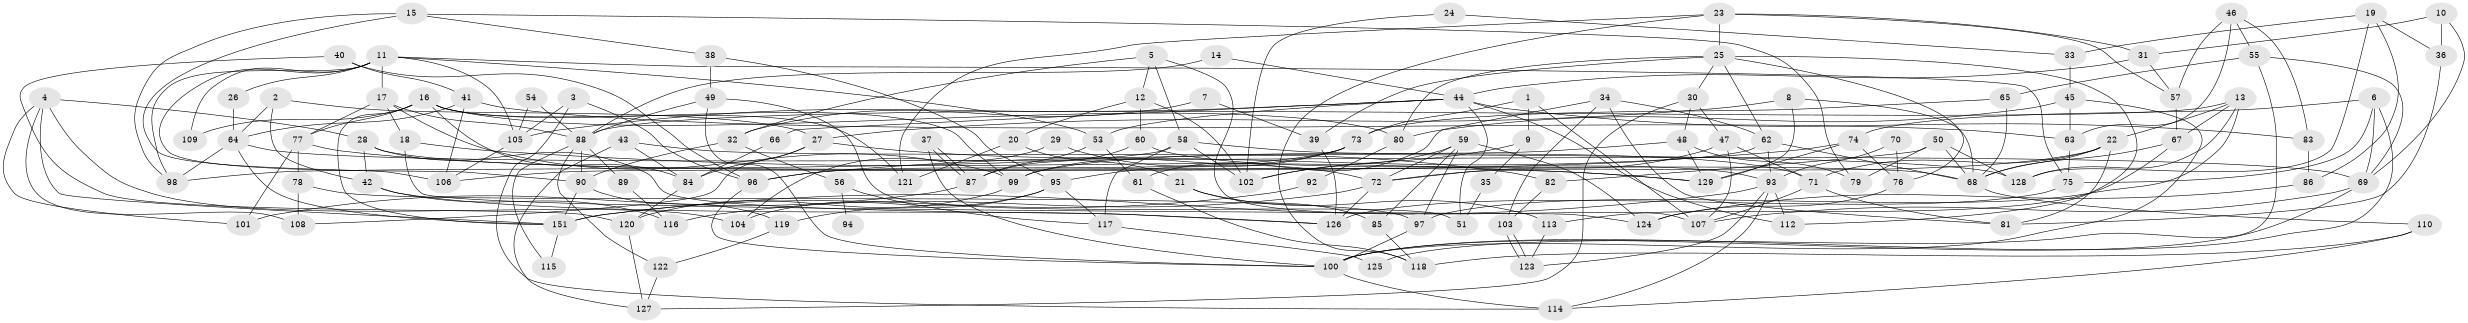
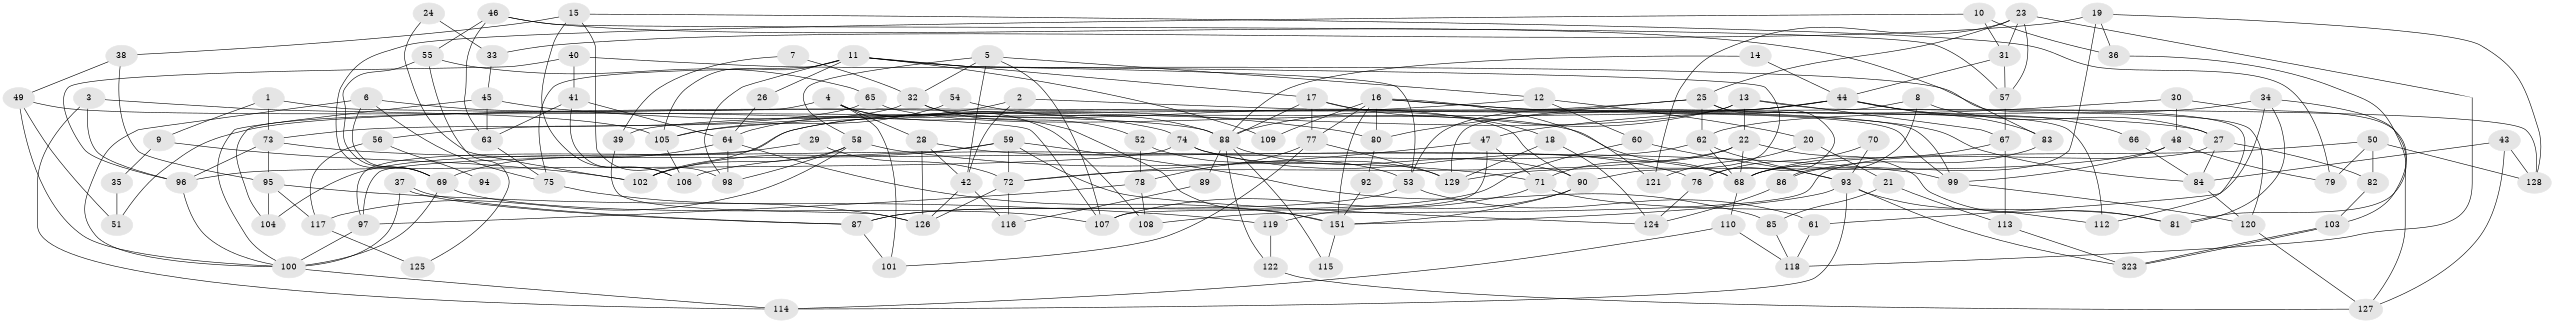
(1705, 79) -> none
none -> (975, 127)
none -> (1140, 140)
(1527, 267) -> (2130, 267)
